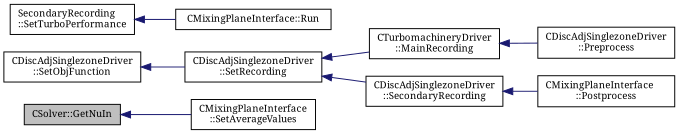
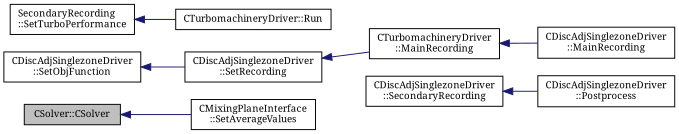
(253, 19) -> (253, 19)
(606, 43) -> (606, 43)
(349, 80) -> none
(606, 91) -> (606, 91)
(72, 115) -> (72, 115)
